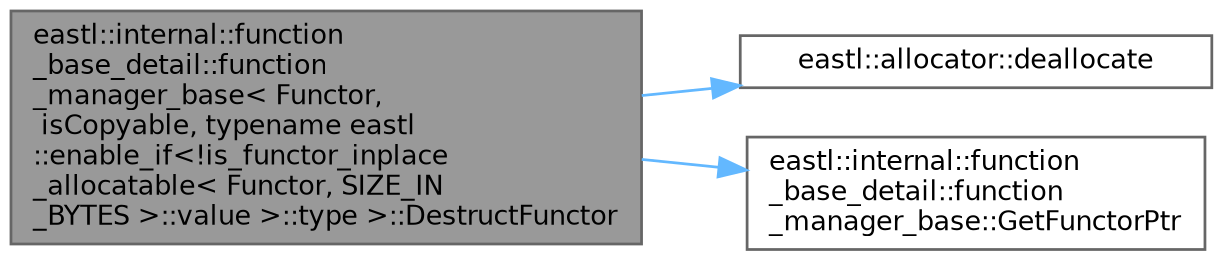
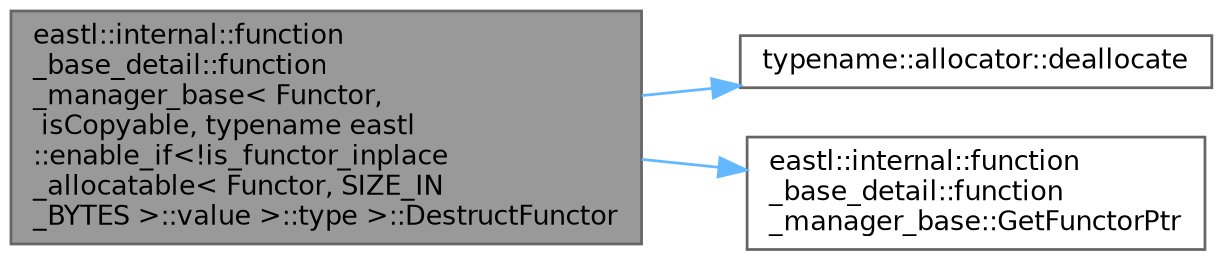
(976, 62) -> (976, 62)
